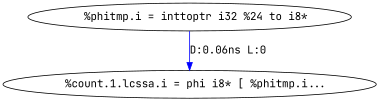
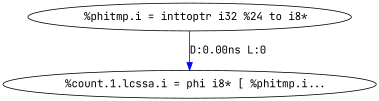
(228, 51) -> (228, 51)
